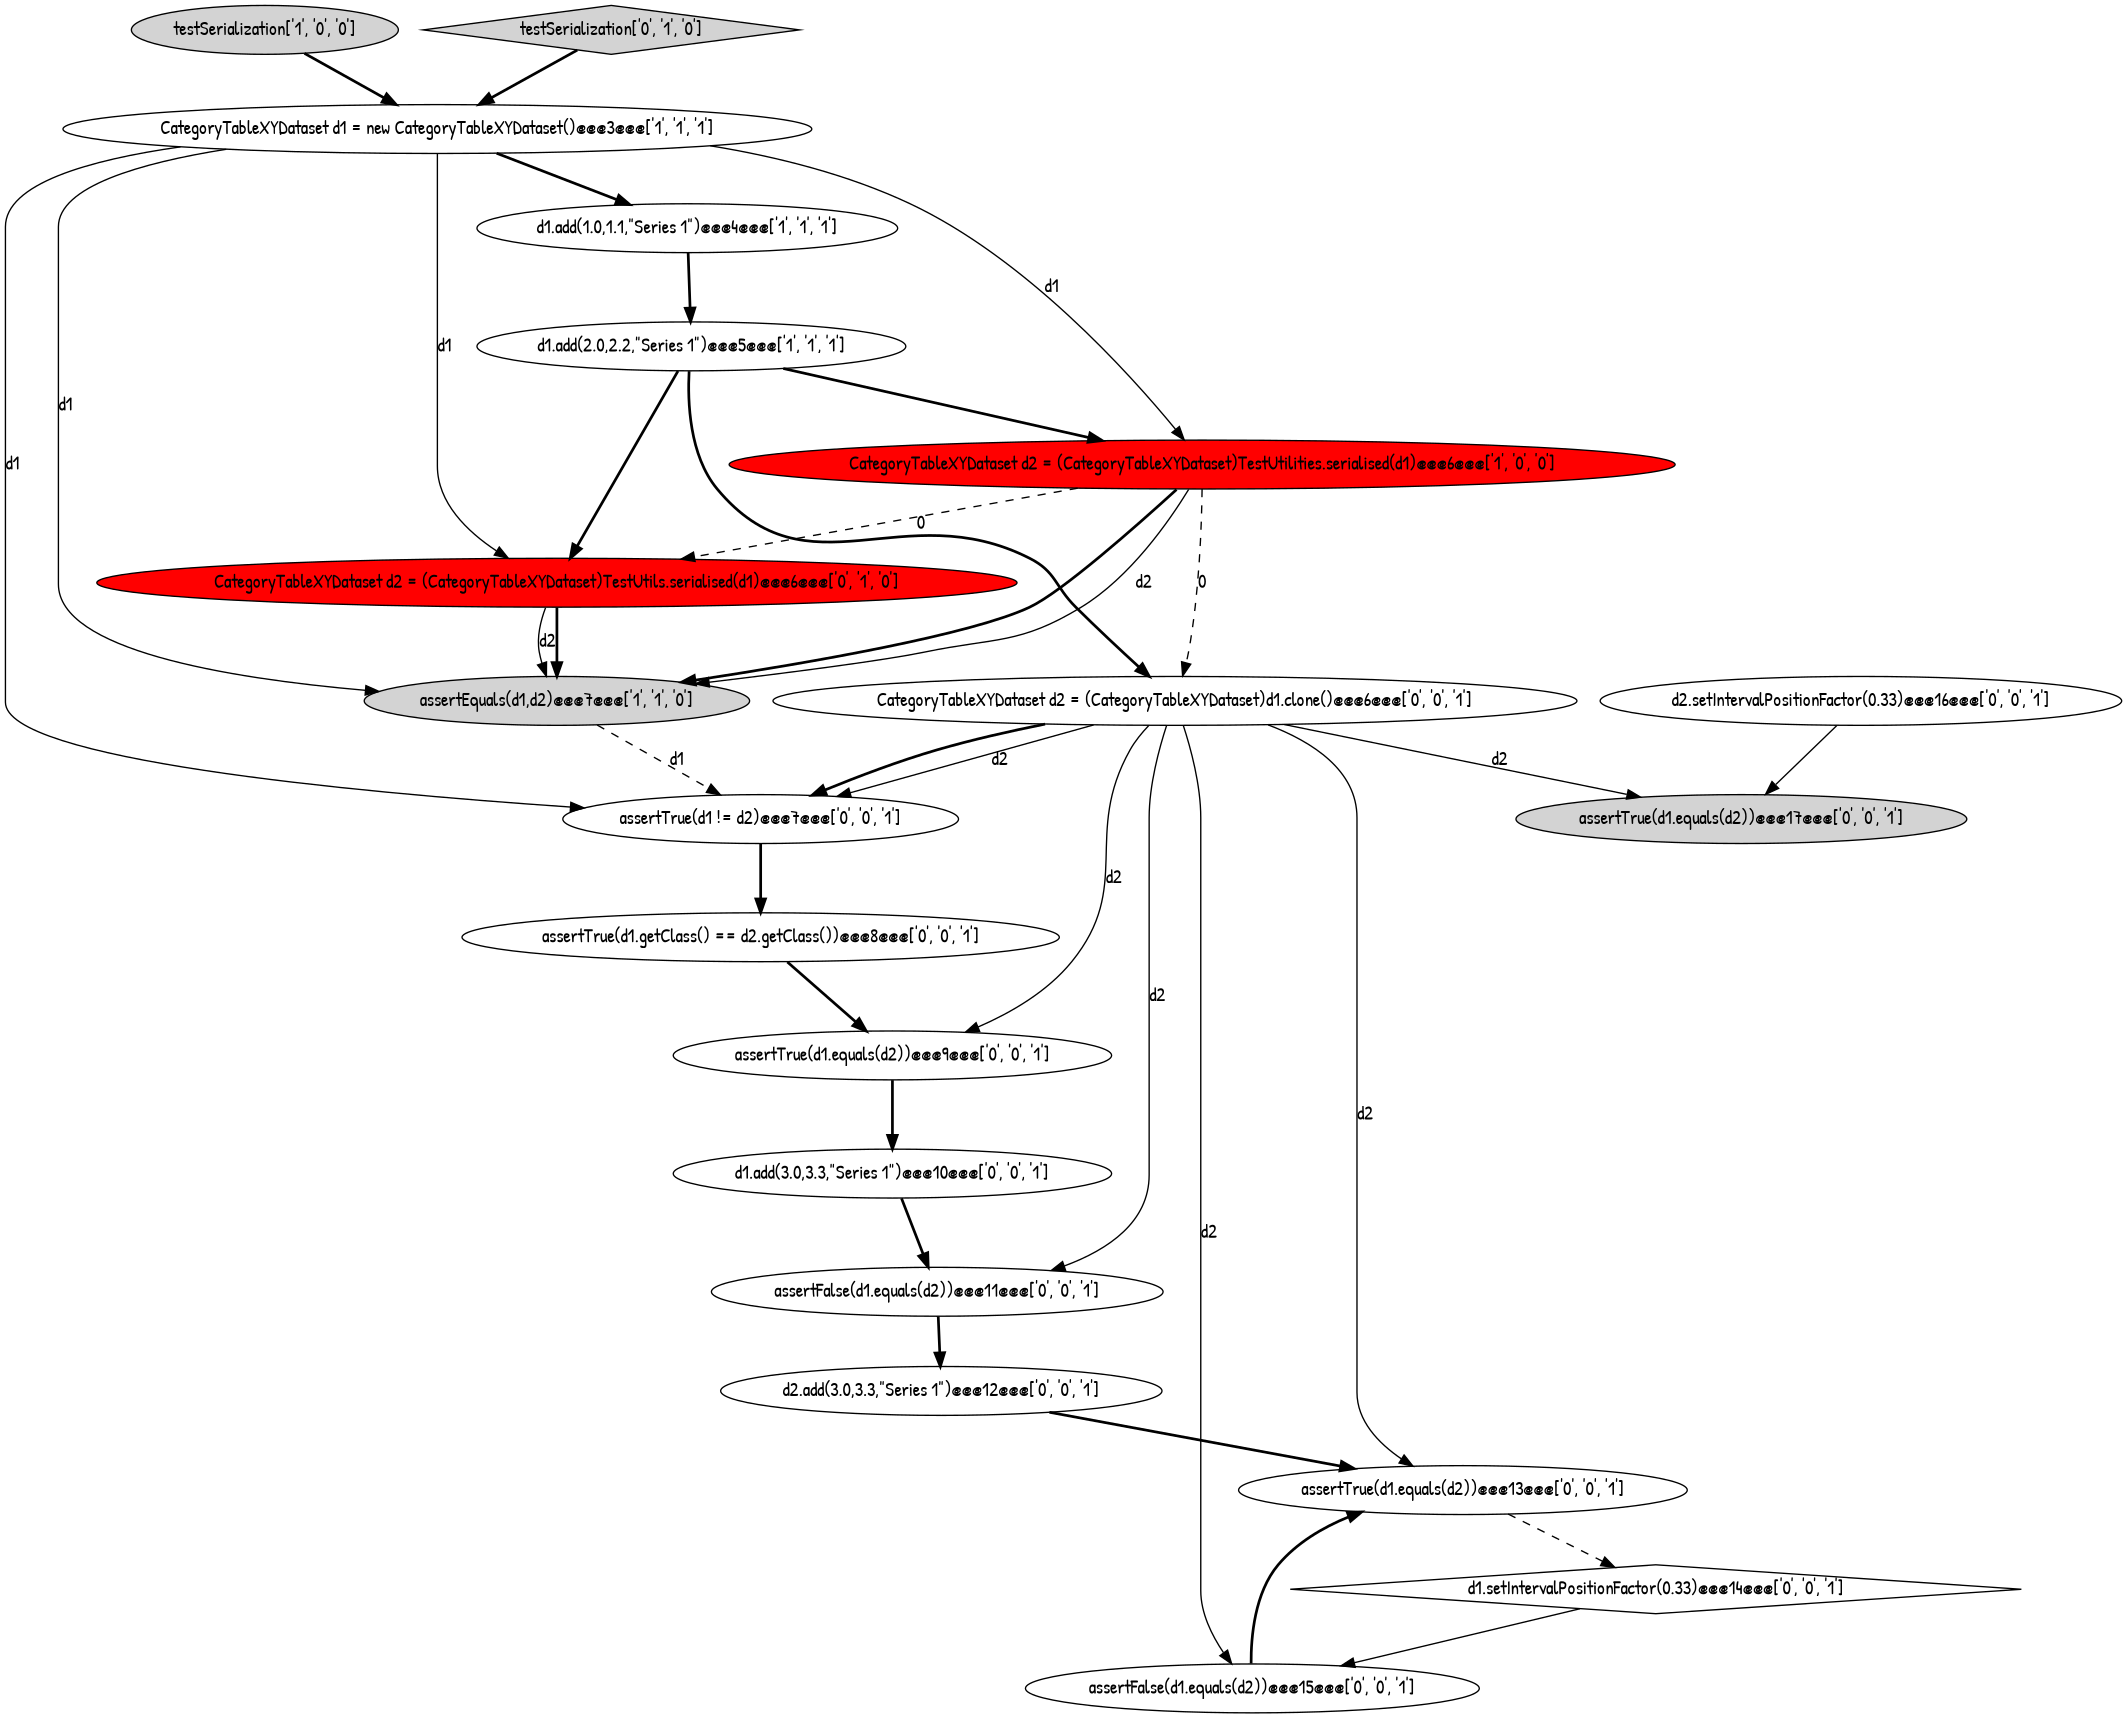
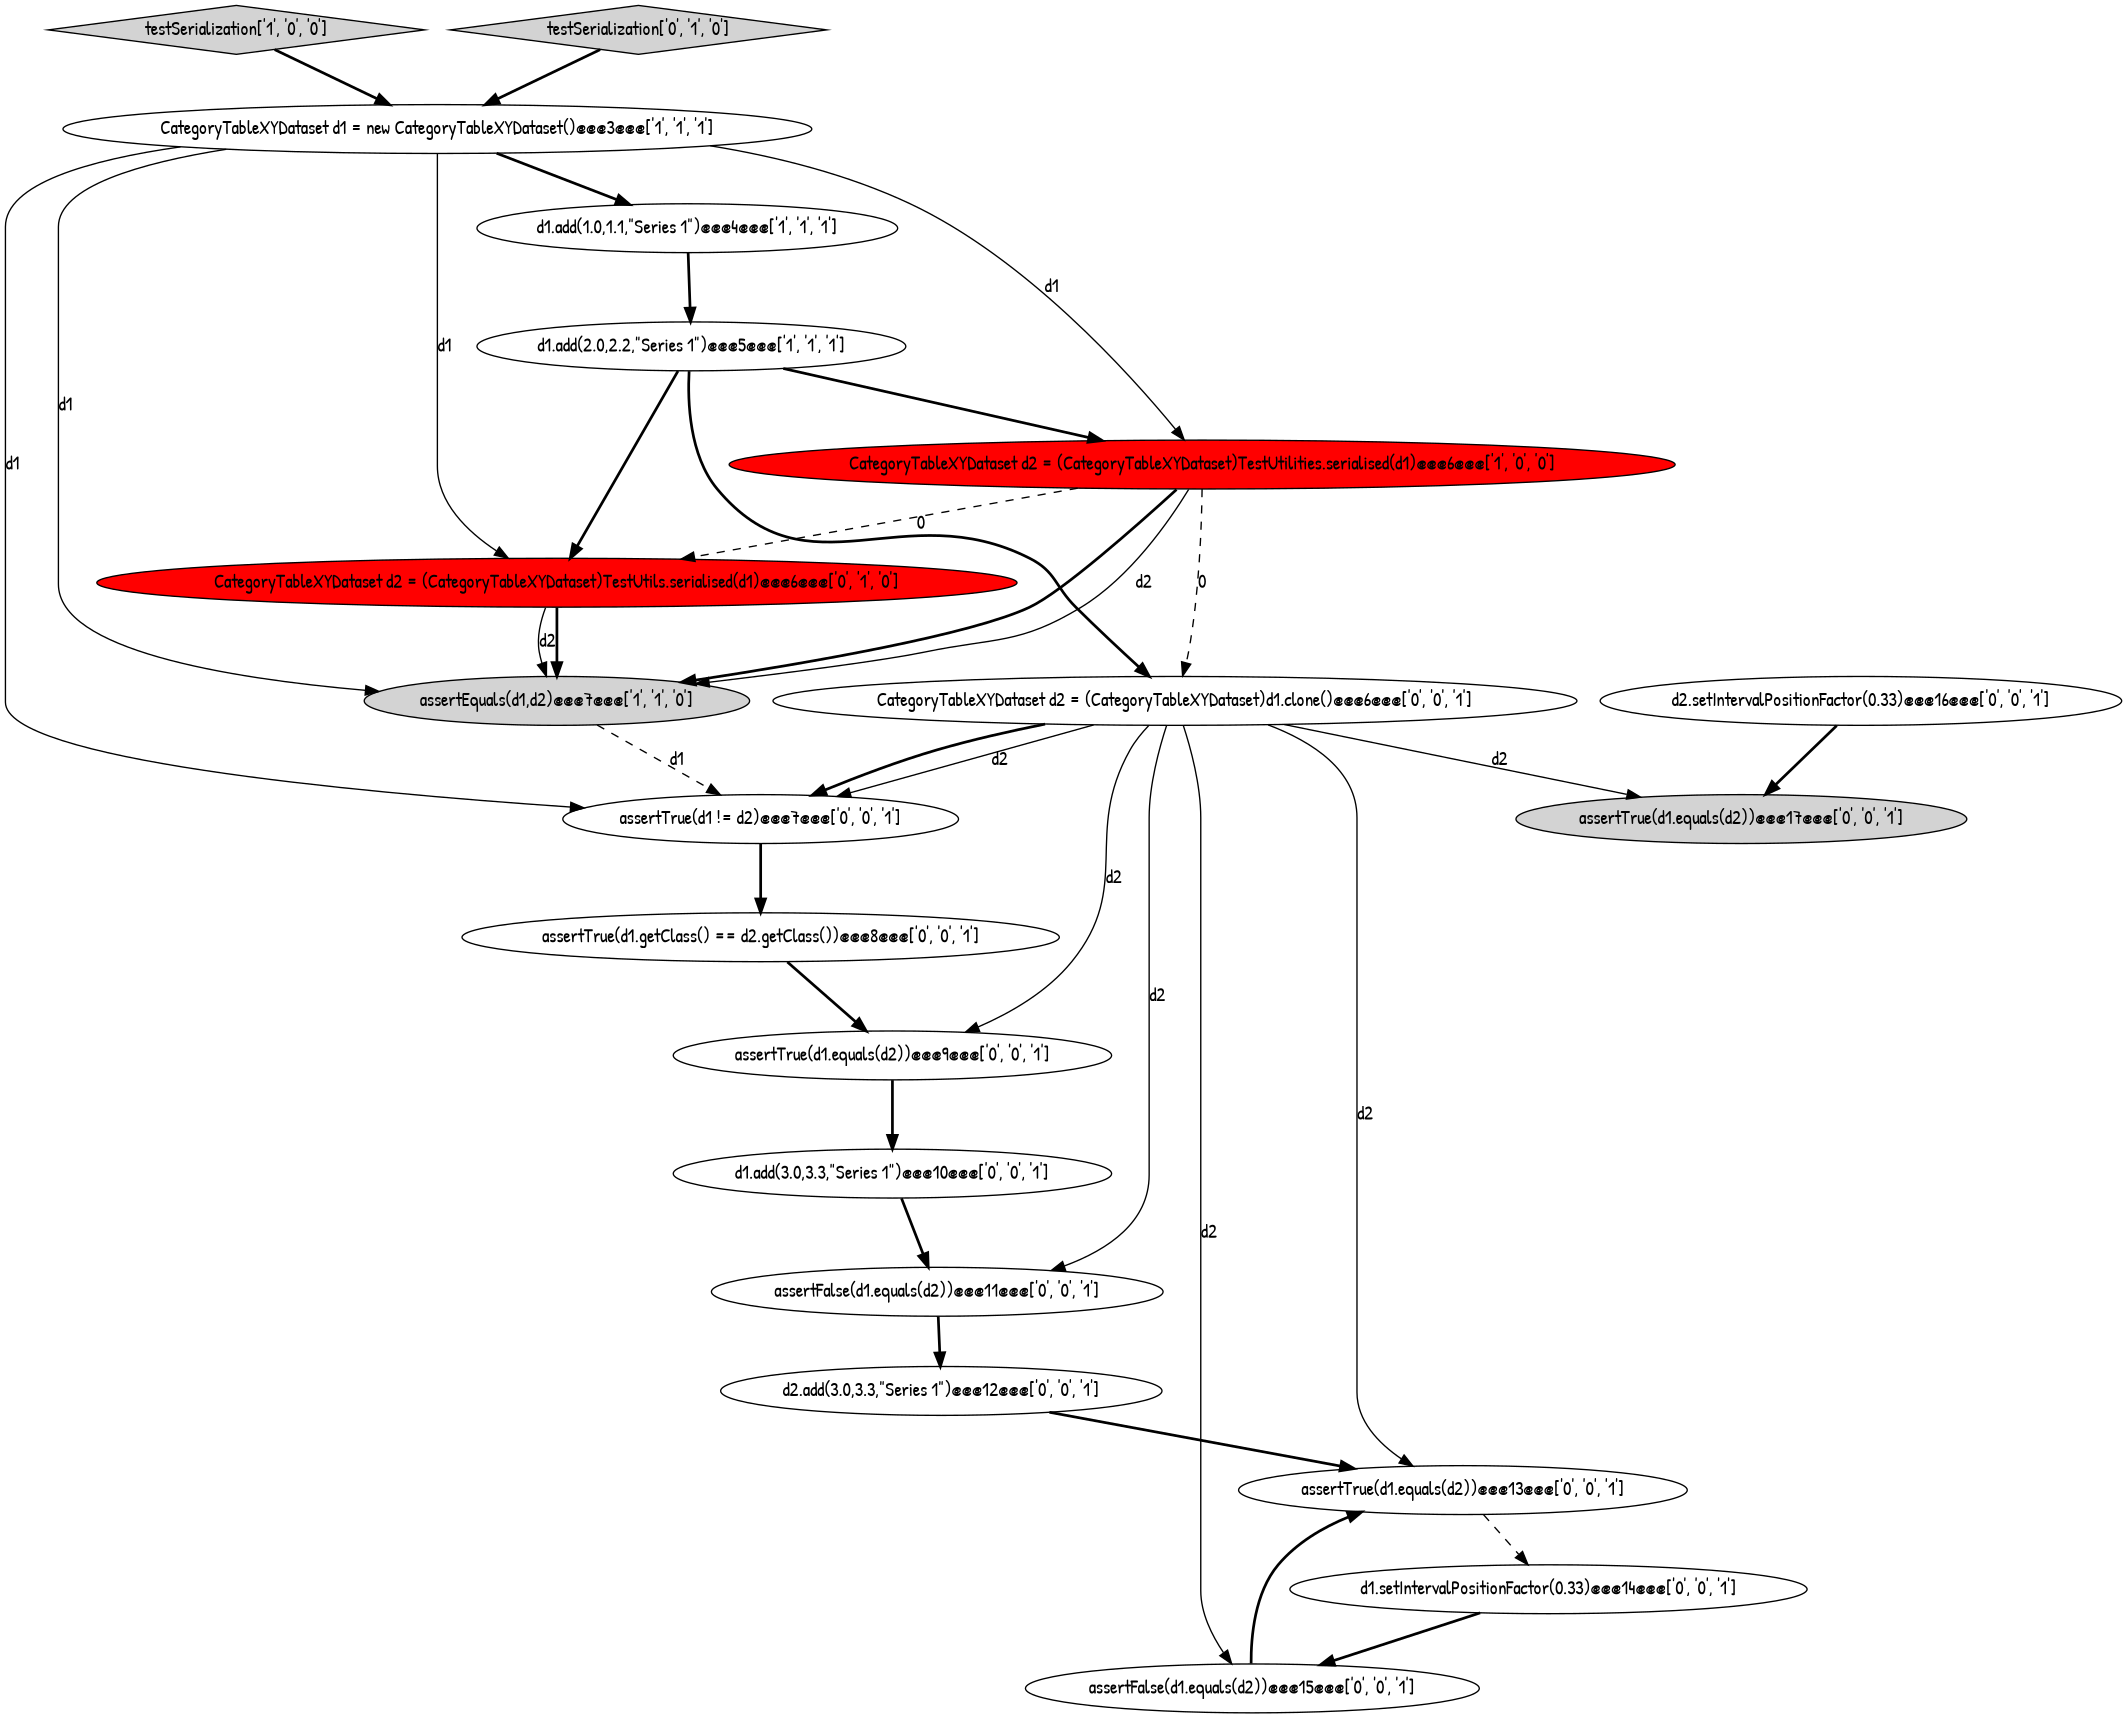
(265, 30) -> (236, 30)
(1806, 755) -> (1806, 755)
(1656, 1589) -> (1548, 1589)
(1467, 1636) -> (1407, 1637)
